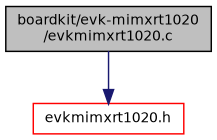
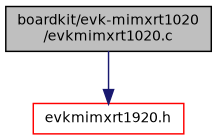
(109, 119) -> (109, 119)
